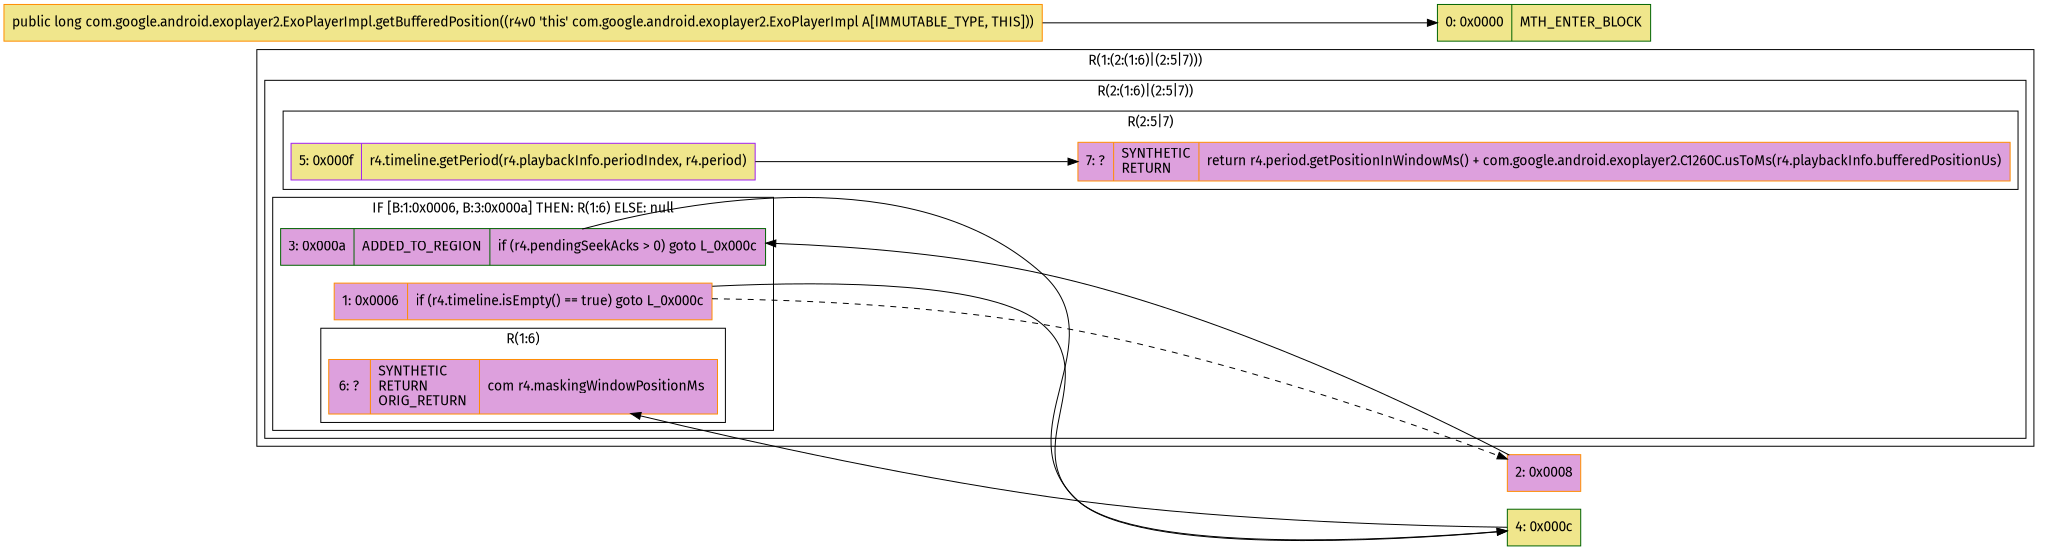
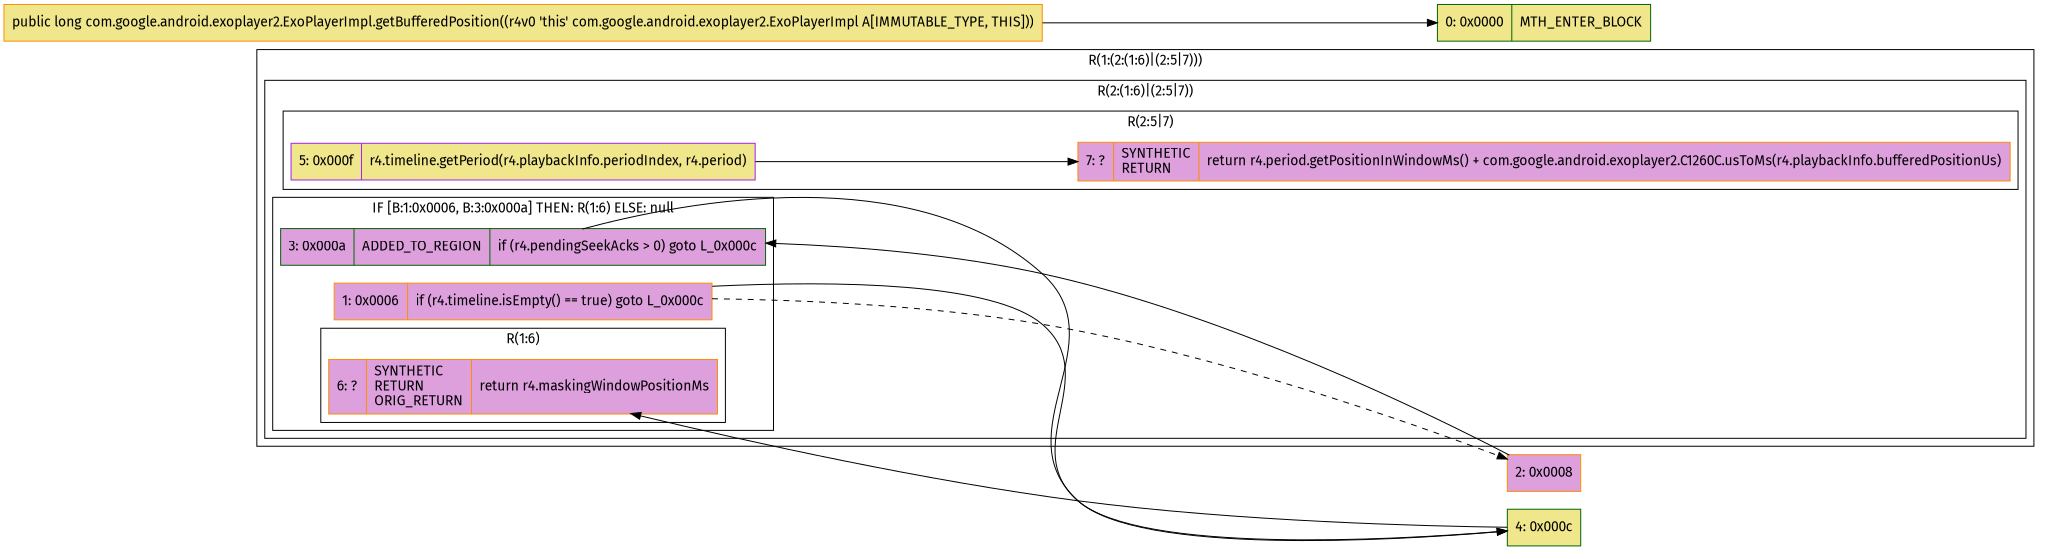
(596, 386) -> (595, 386)
